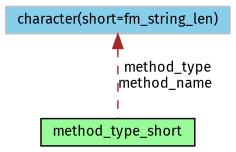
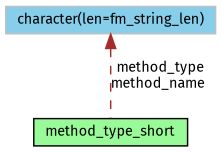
(118, 20) -> (111, 20)
